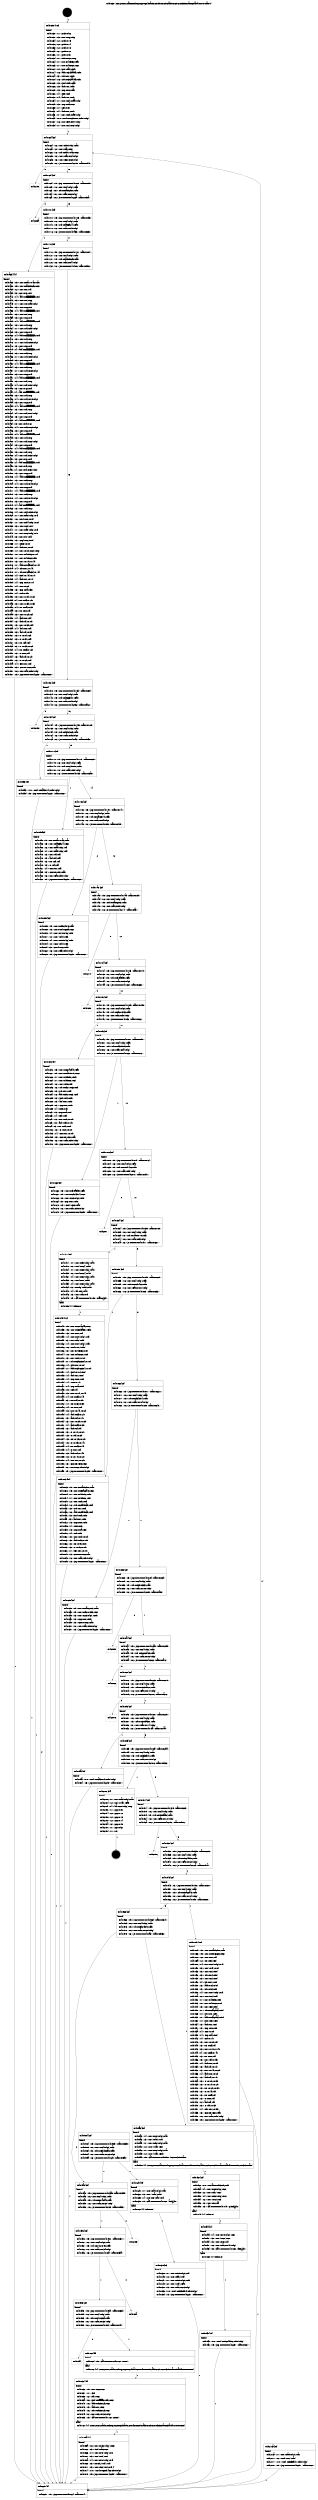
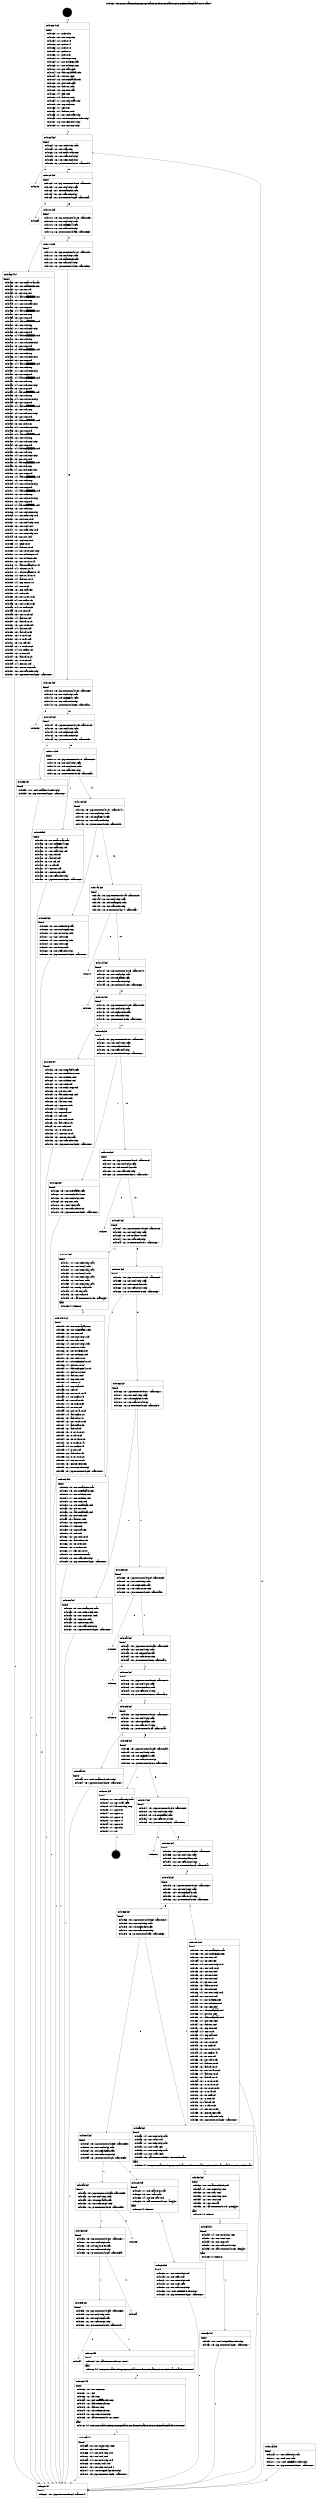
(79, 1312) -> (82, 1313)
(76, 2053) -> (123, 2035)
